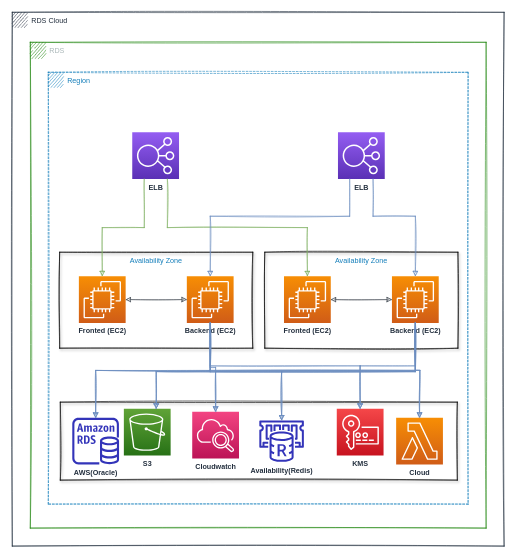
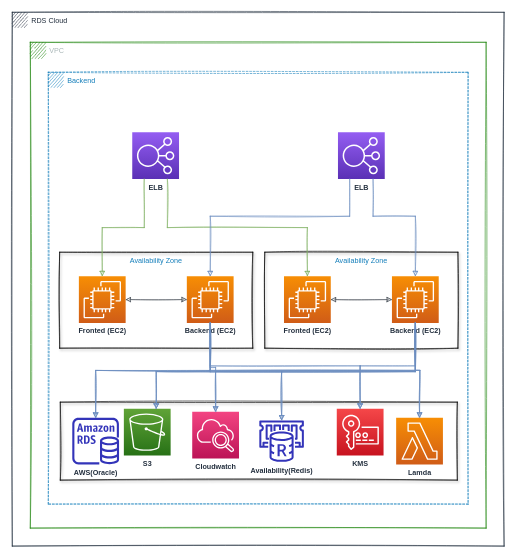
(56, 51) -> (56, 51)
(79, 81) -> (82, 81)
(420, 473) -> (420, 473)
